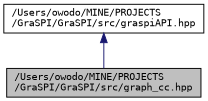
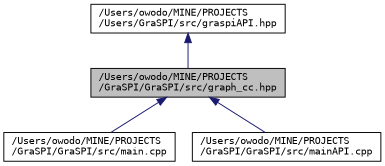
(104, 19) -> (188, 19)
none -> (89, 147)
none -> (287, 147)
